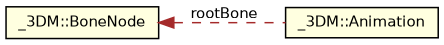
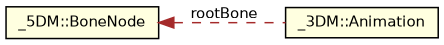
(82, 23) -> (82, 23)
